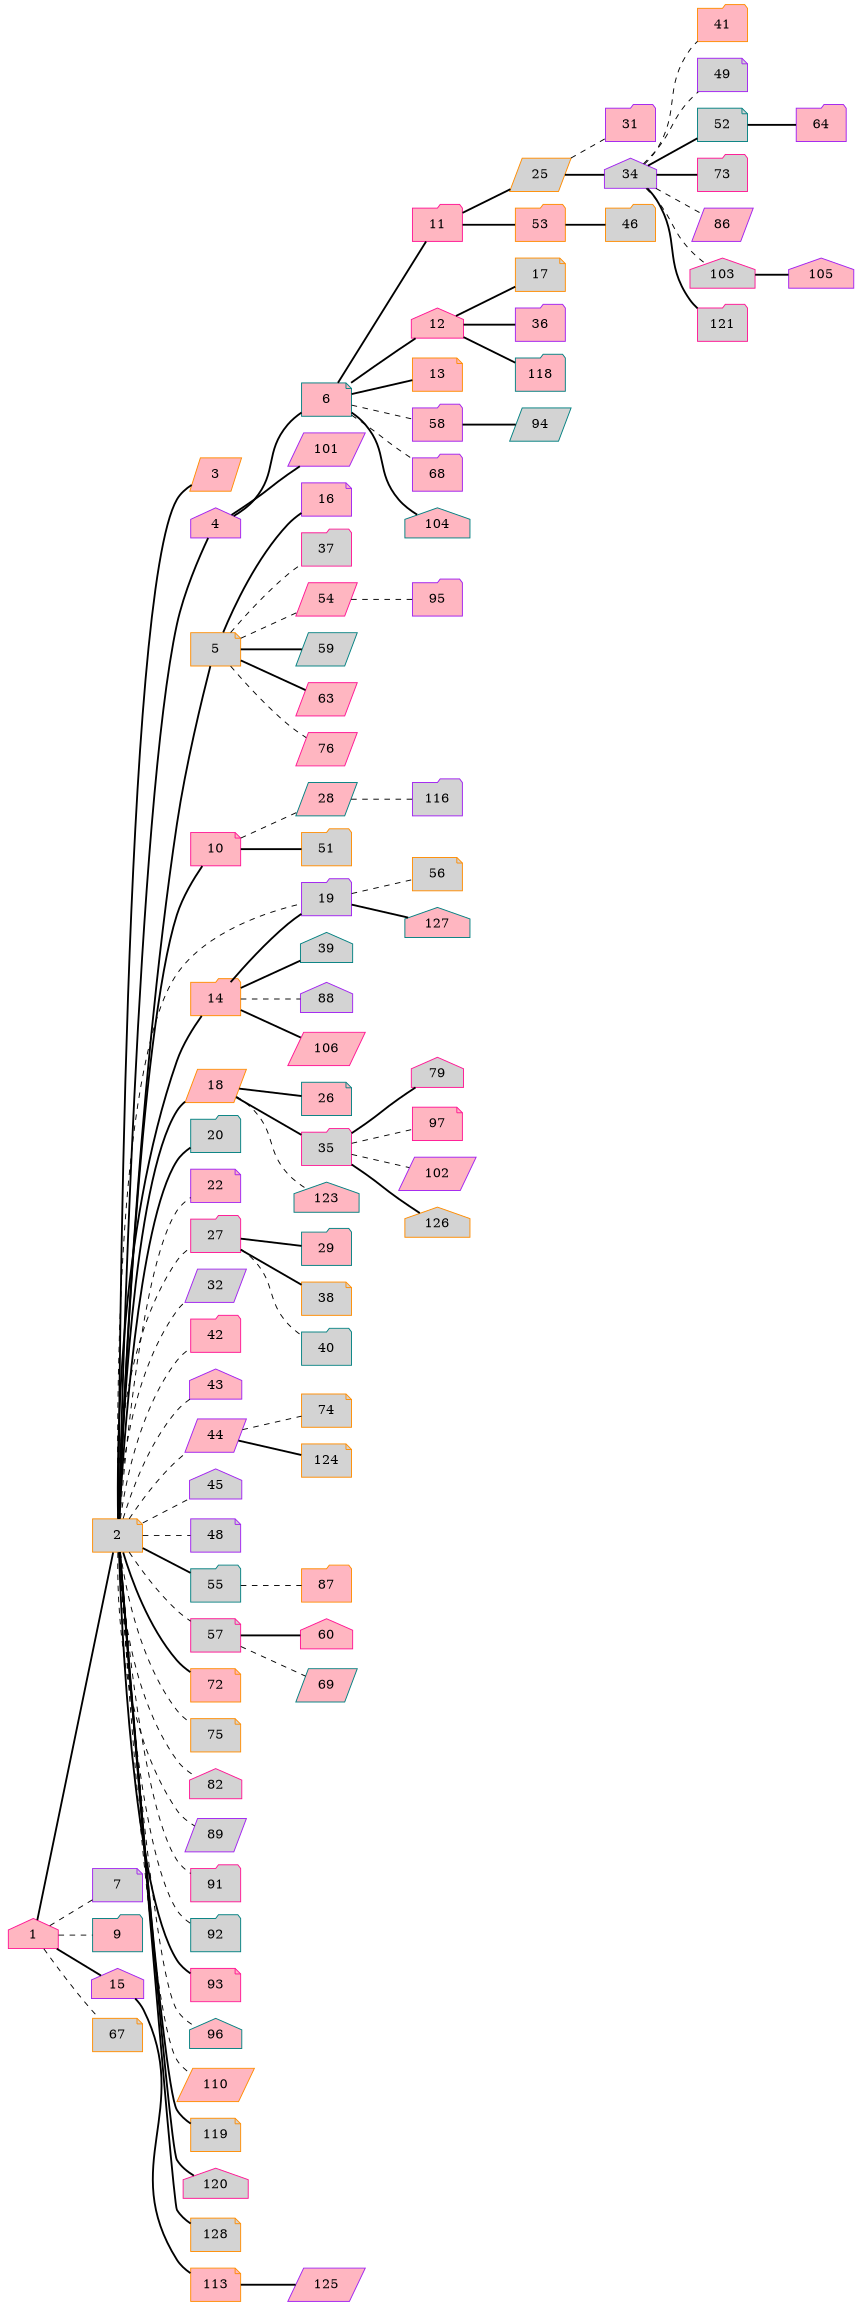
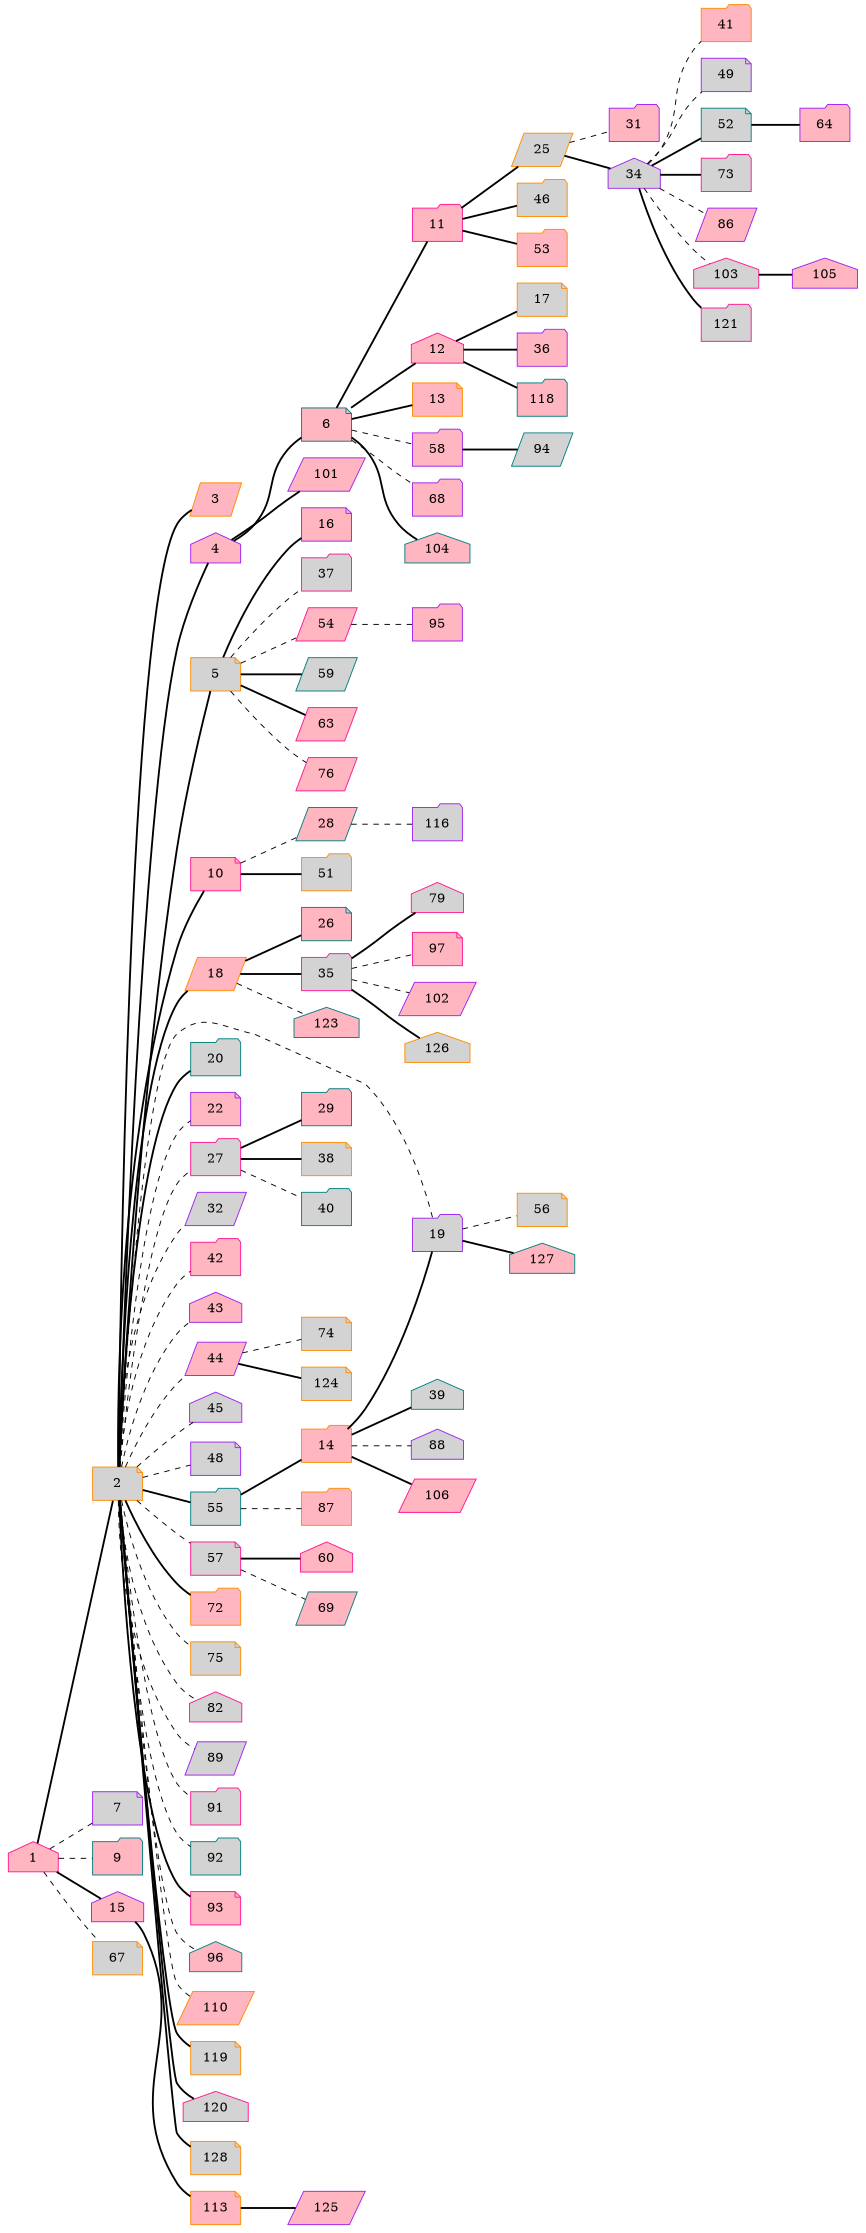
(585, 225) -> (490, 212)
(145, 1185) -> (271, 1477)
(216, 1685) -> (216, 1609)
